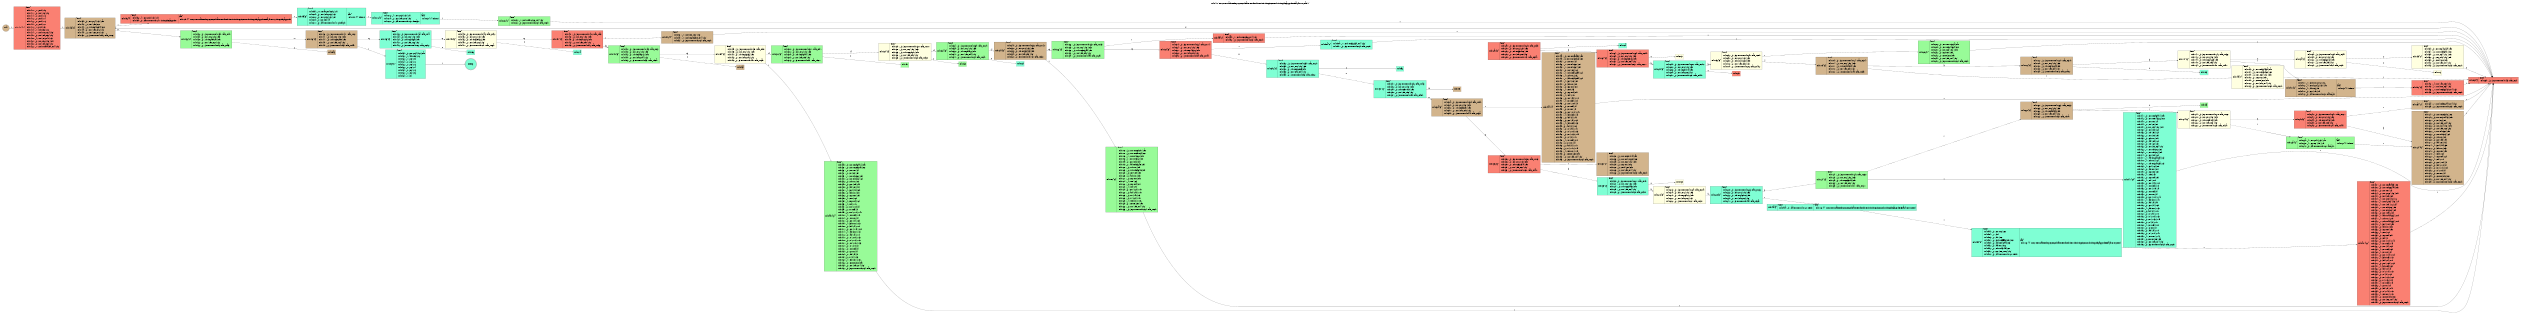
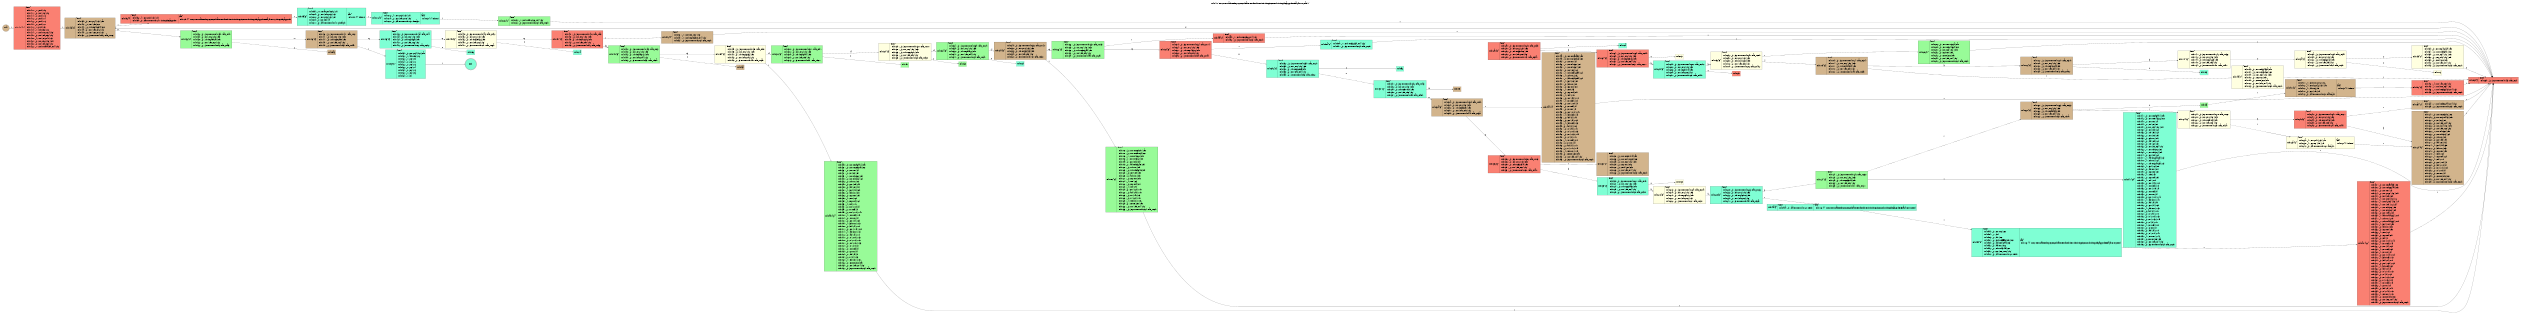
(471, 64) -> (471, 64)
(2267, 64) -> (2248, 99)
(2320, 143) -> (2320, 143)
